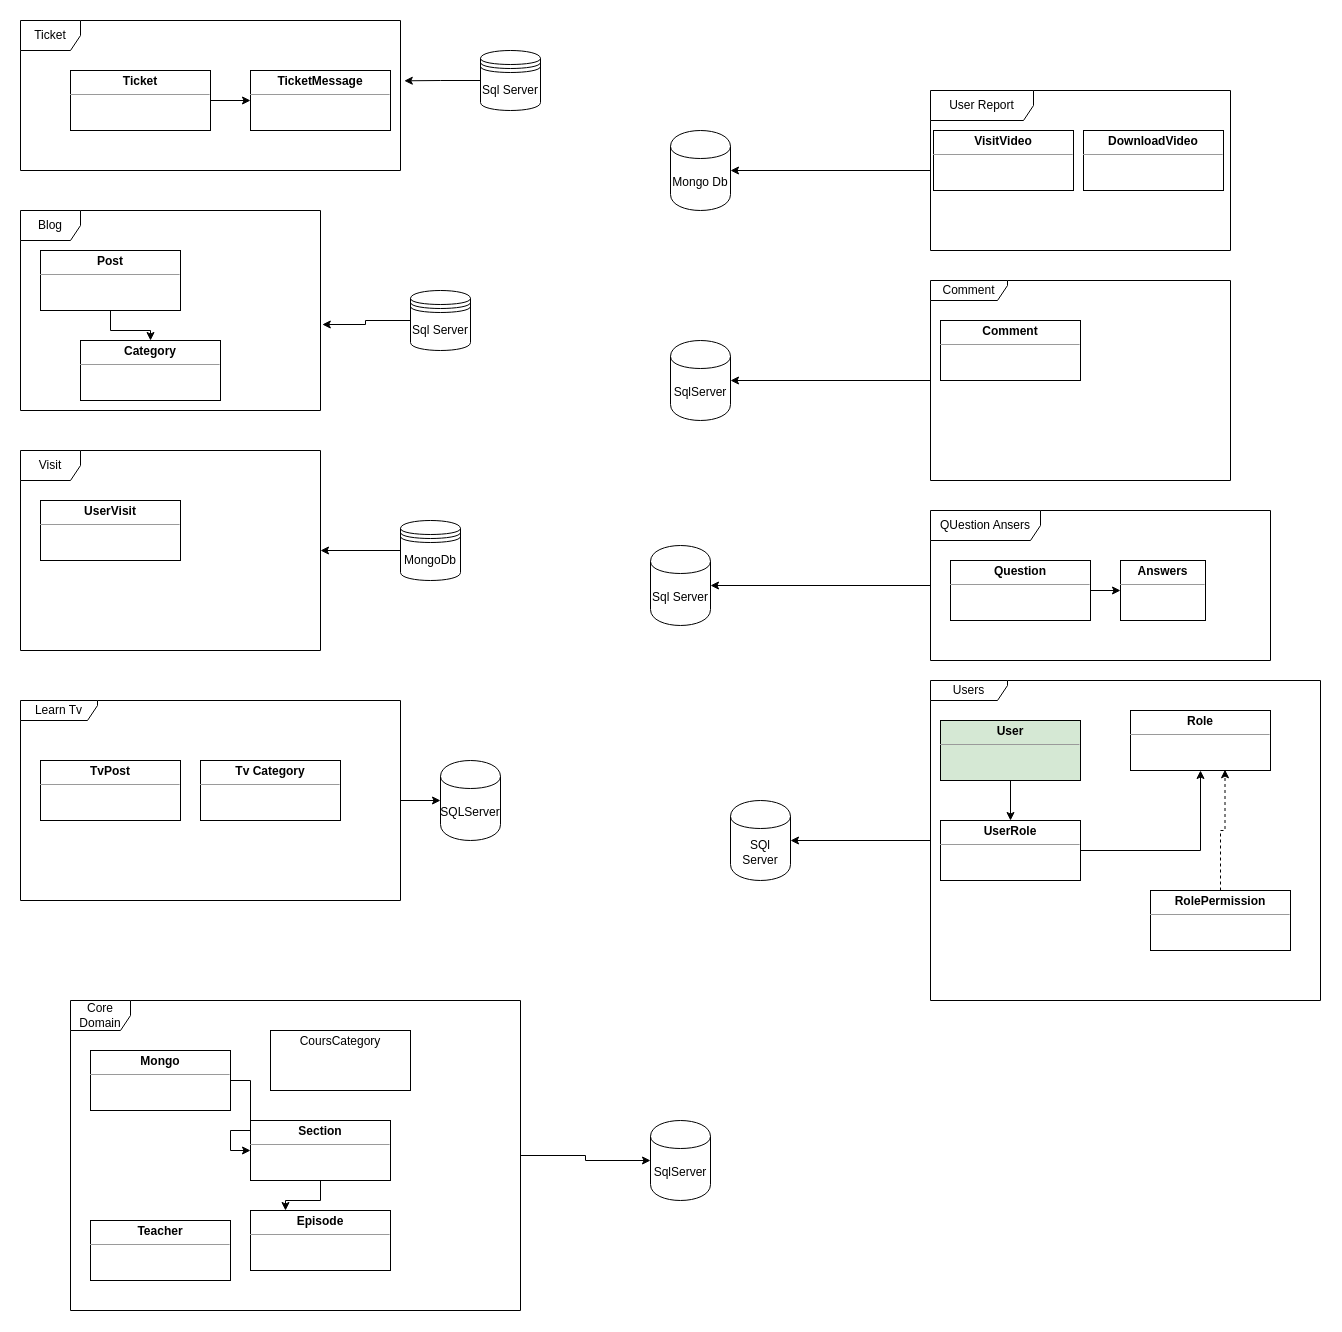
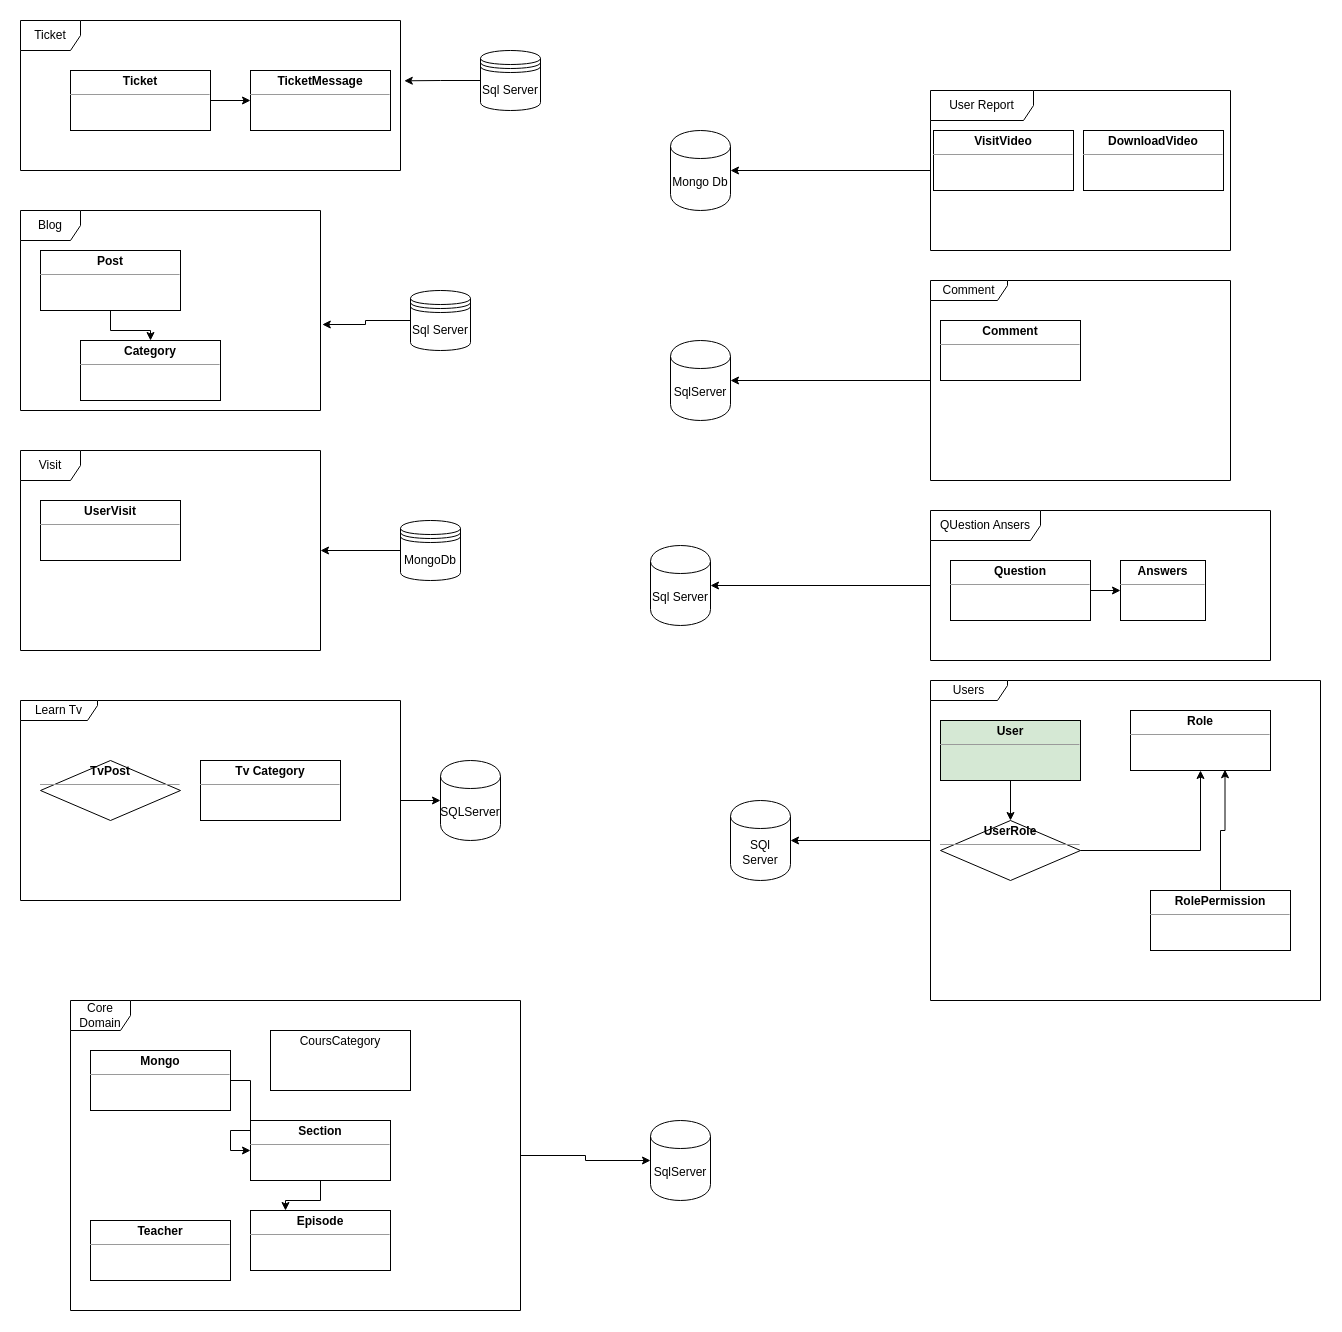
(111, 791) -> (111, 791)
(1221, 831) -> (1221, 831)
(1011, 851) -> (1011, 851)
